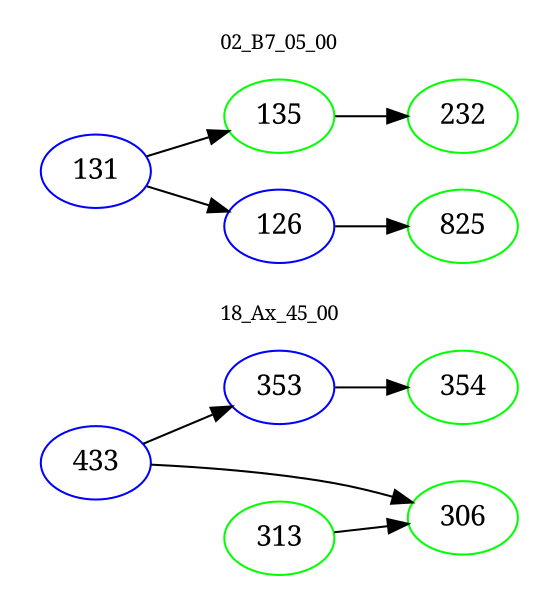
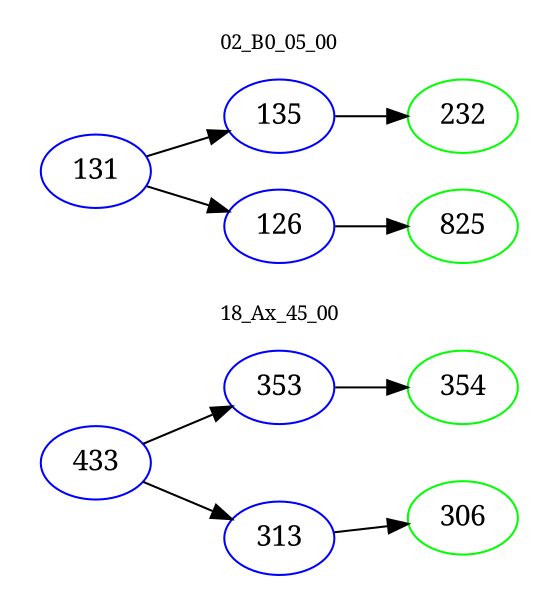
(279, 44) -> (279, 44)
(279, 116) -> (279, 116)
(273, 474) -> (178, 496)
(279, 538) -> (279, 538)
